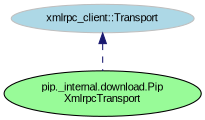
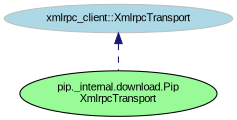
(103, 19) -> (118, 19)
